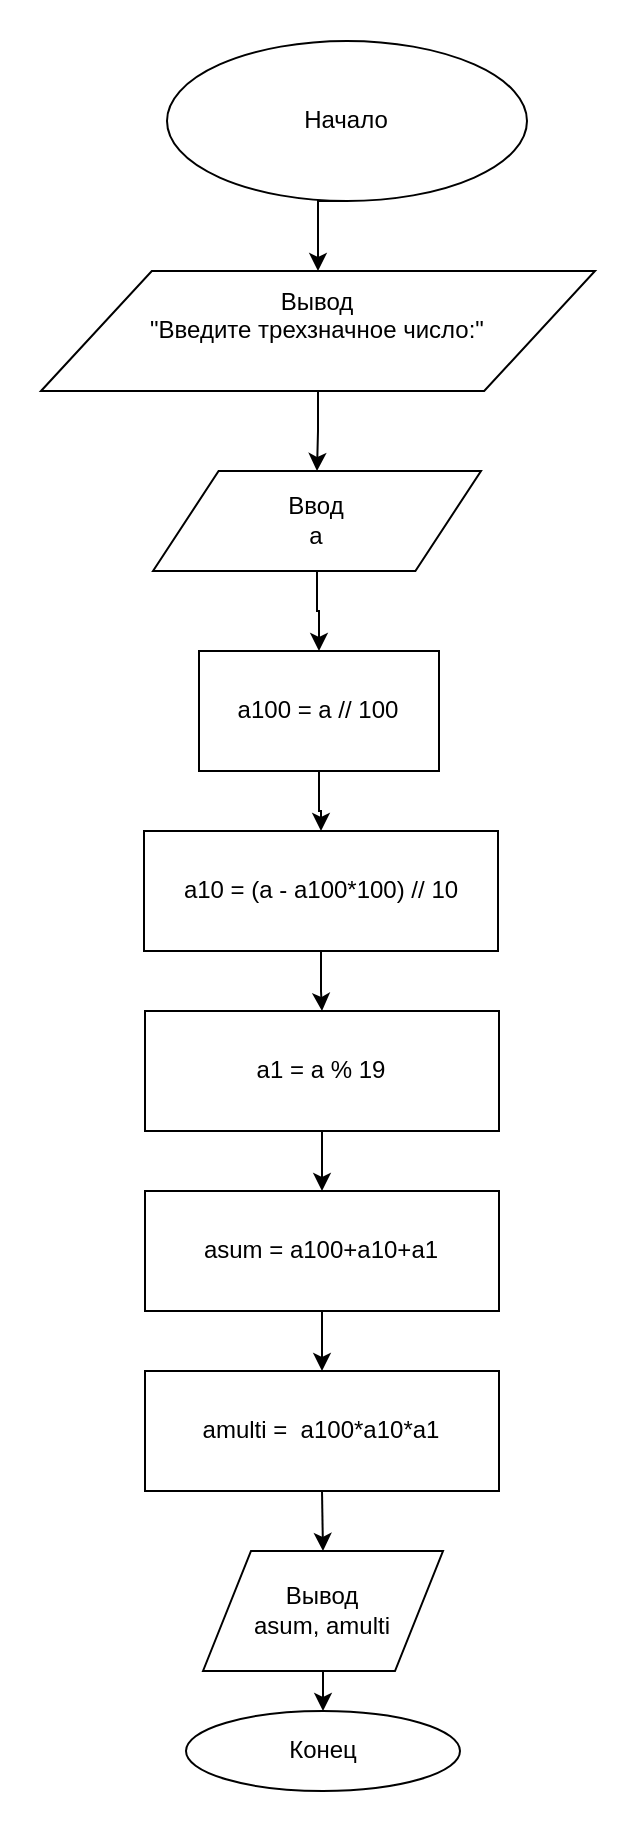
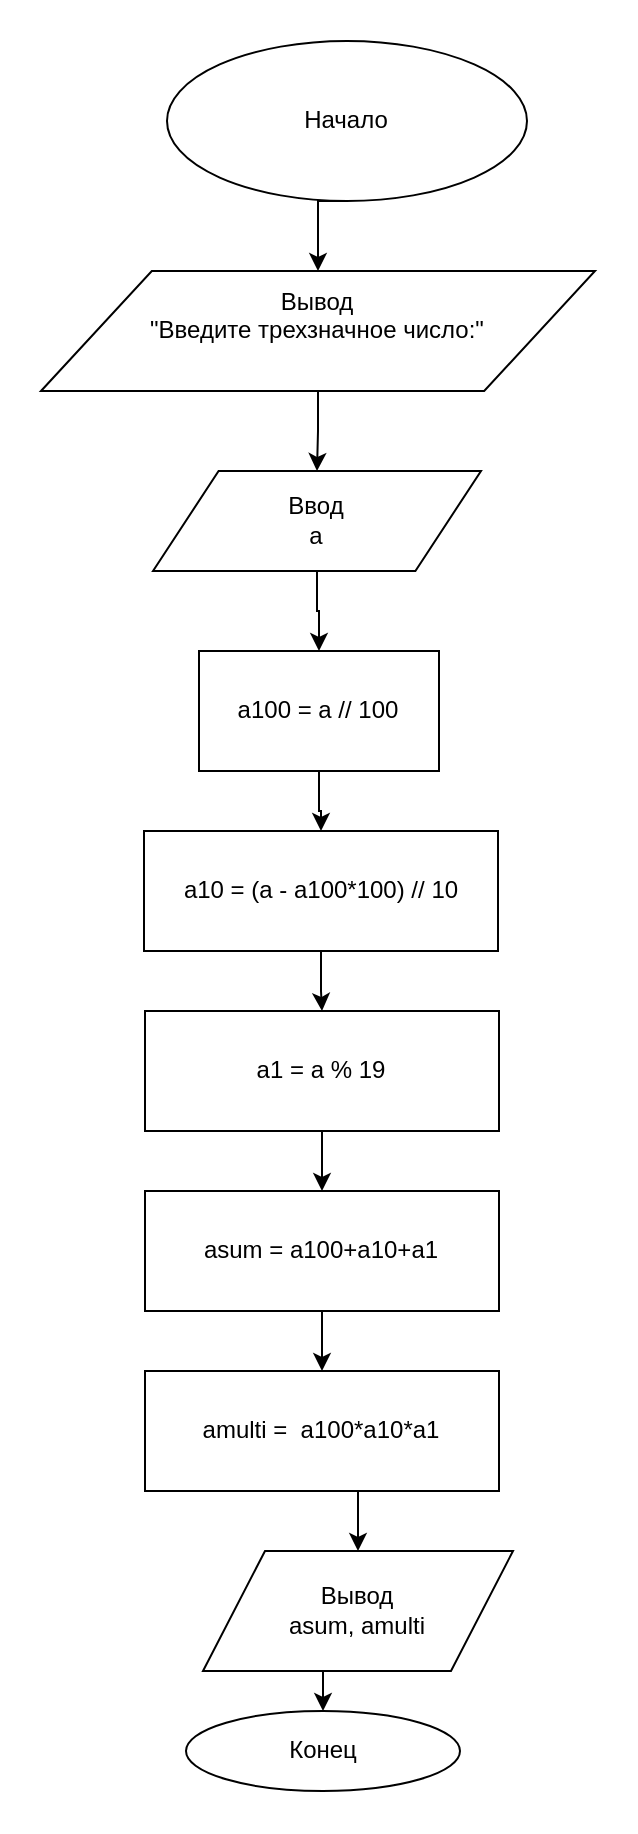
(323, 1611) -> (358, 1611)
